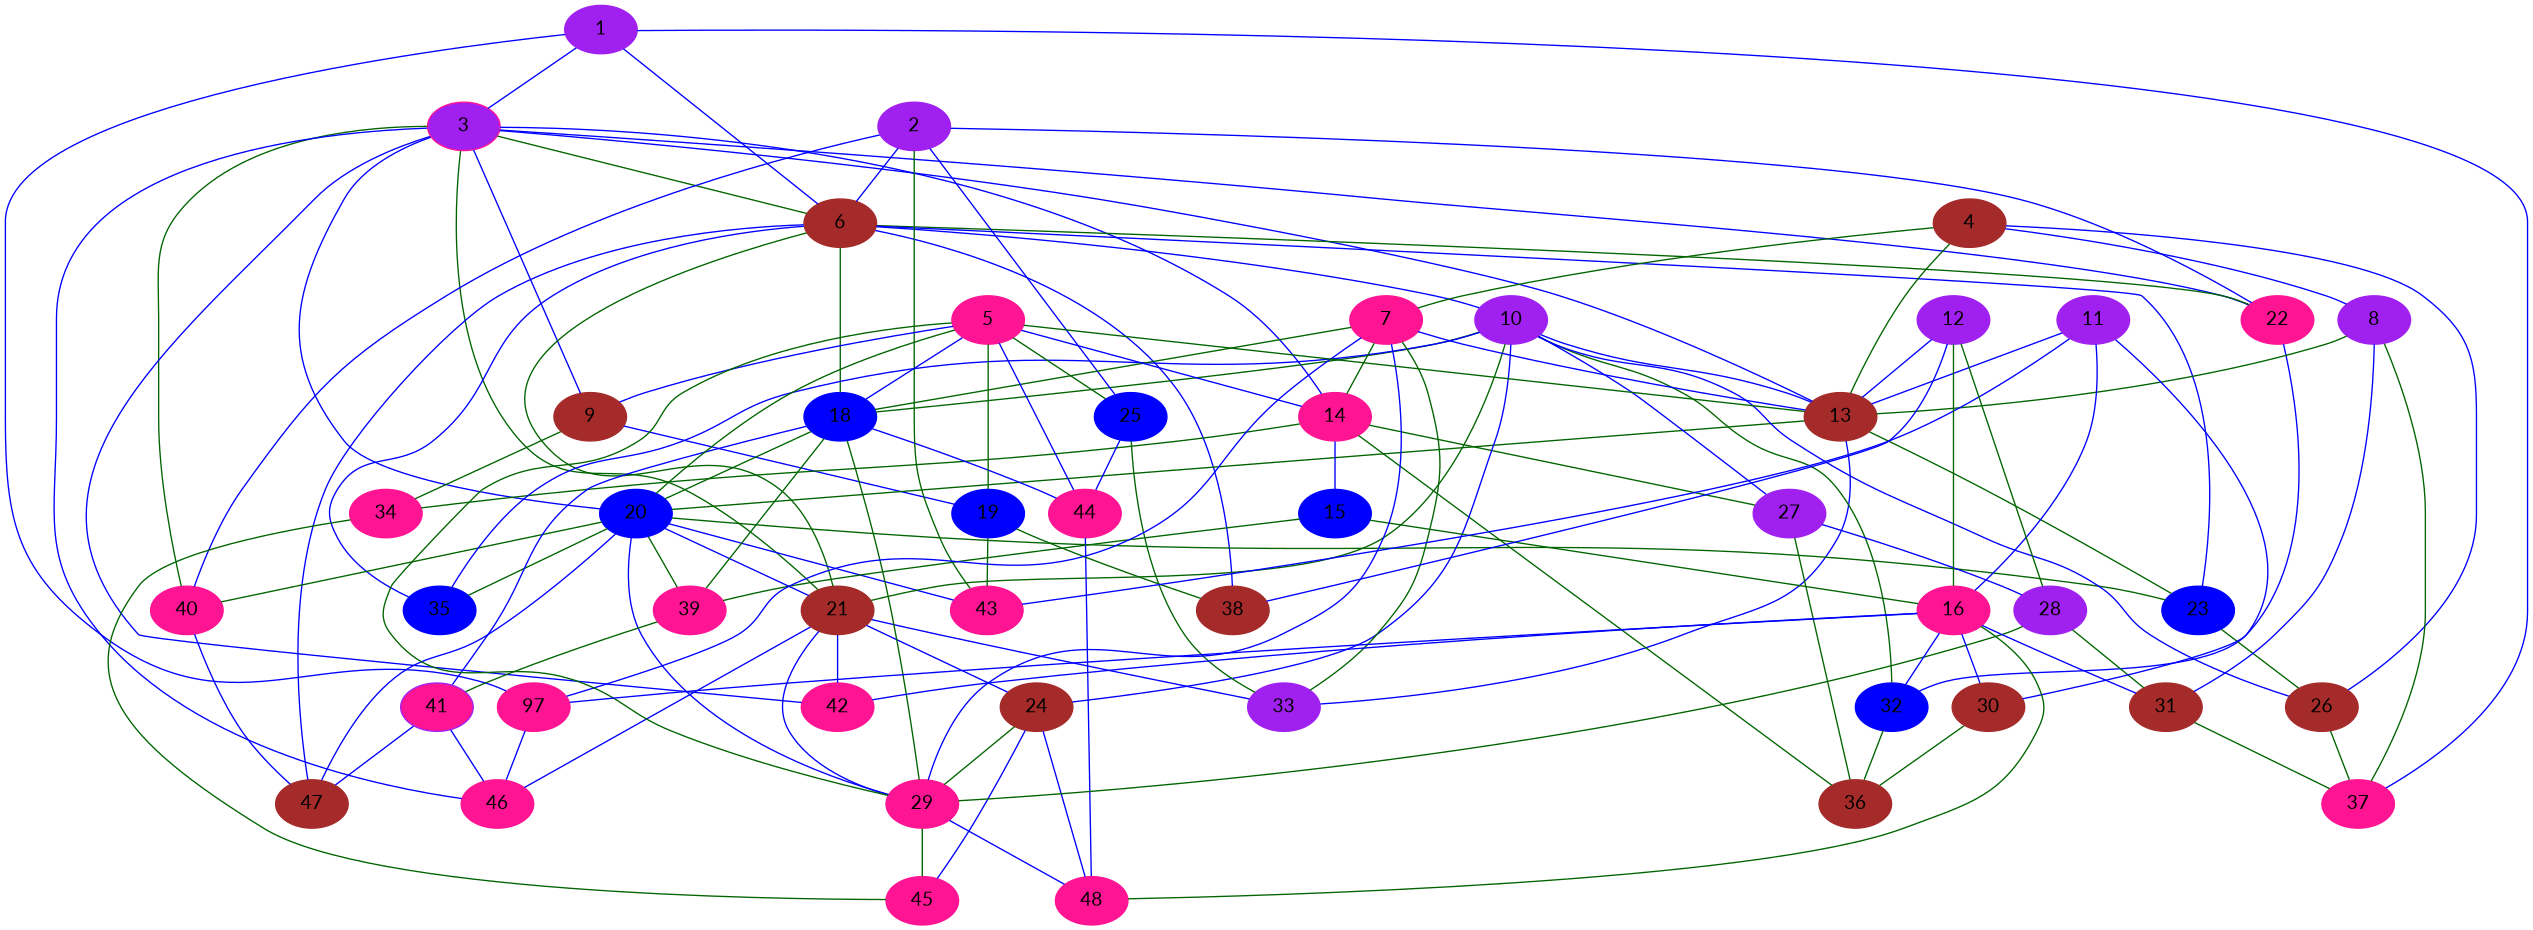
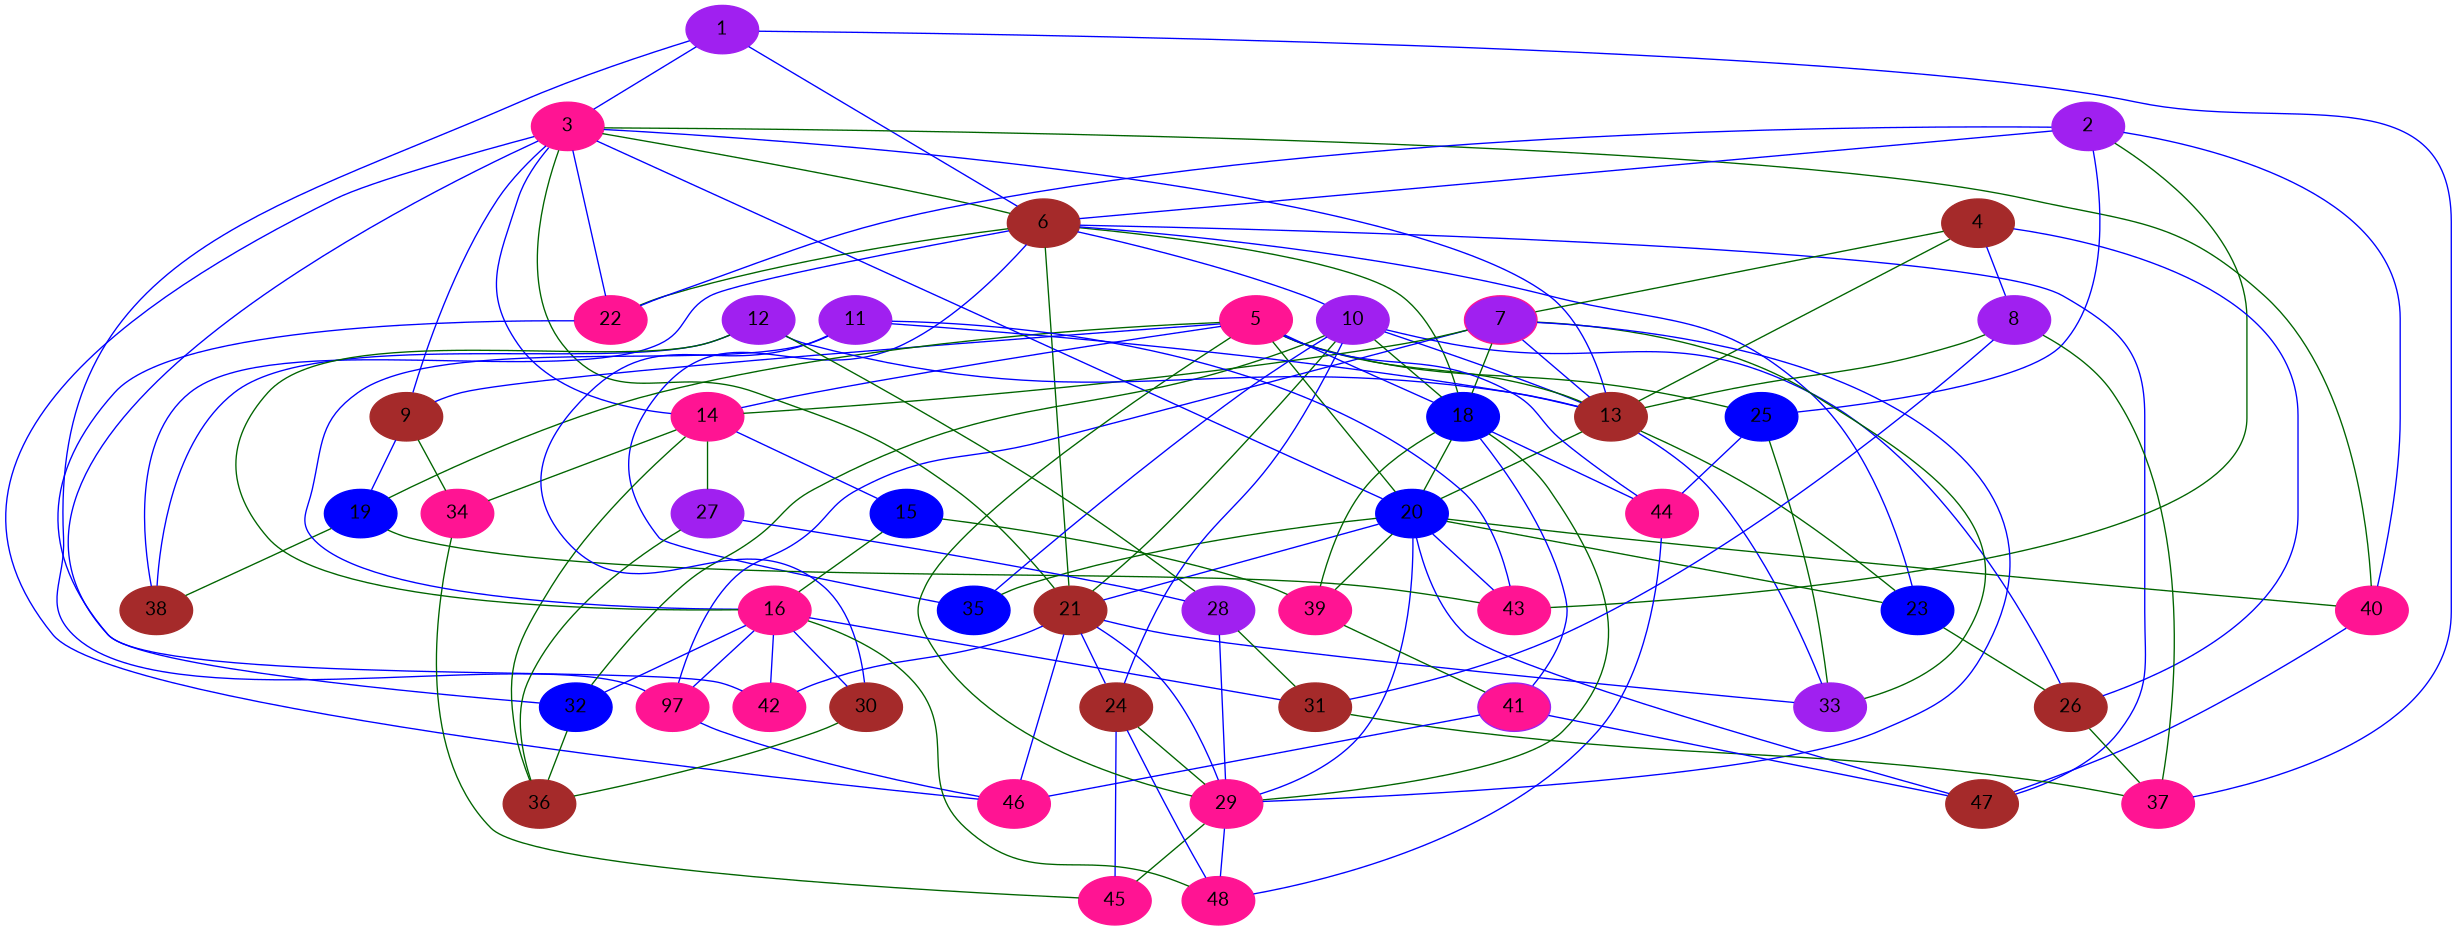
(464, 126) -> (568, 126)
(1386, 320) -> (1501, 320)
(1656, 410) -> none
(1496, 744) -> (1222, 707)
